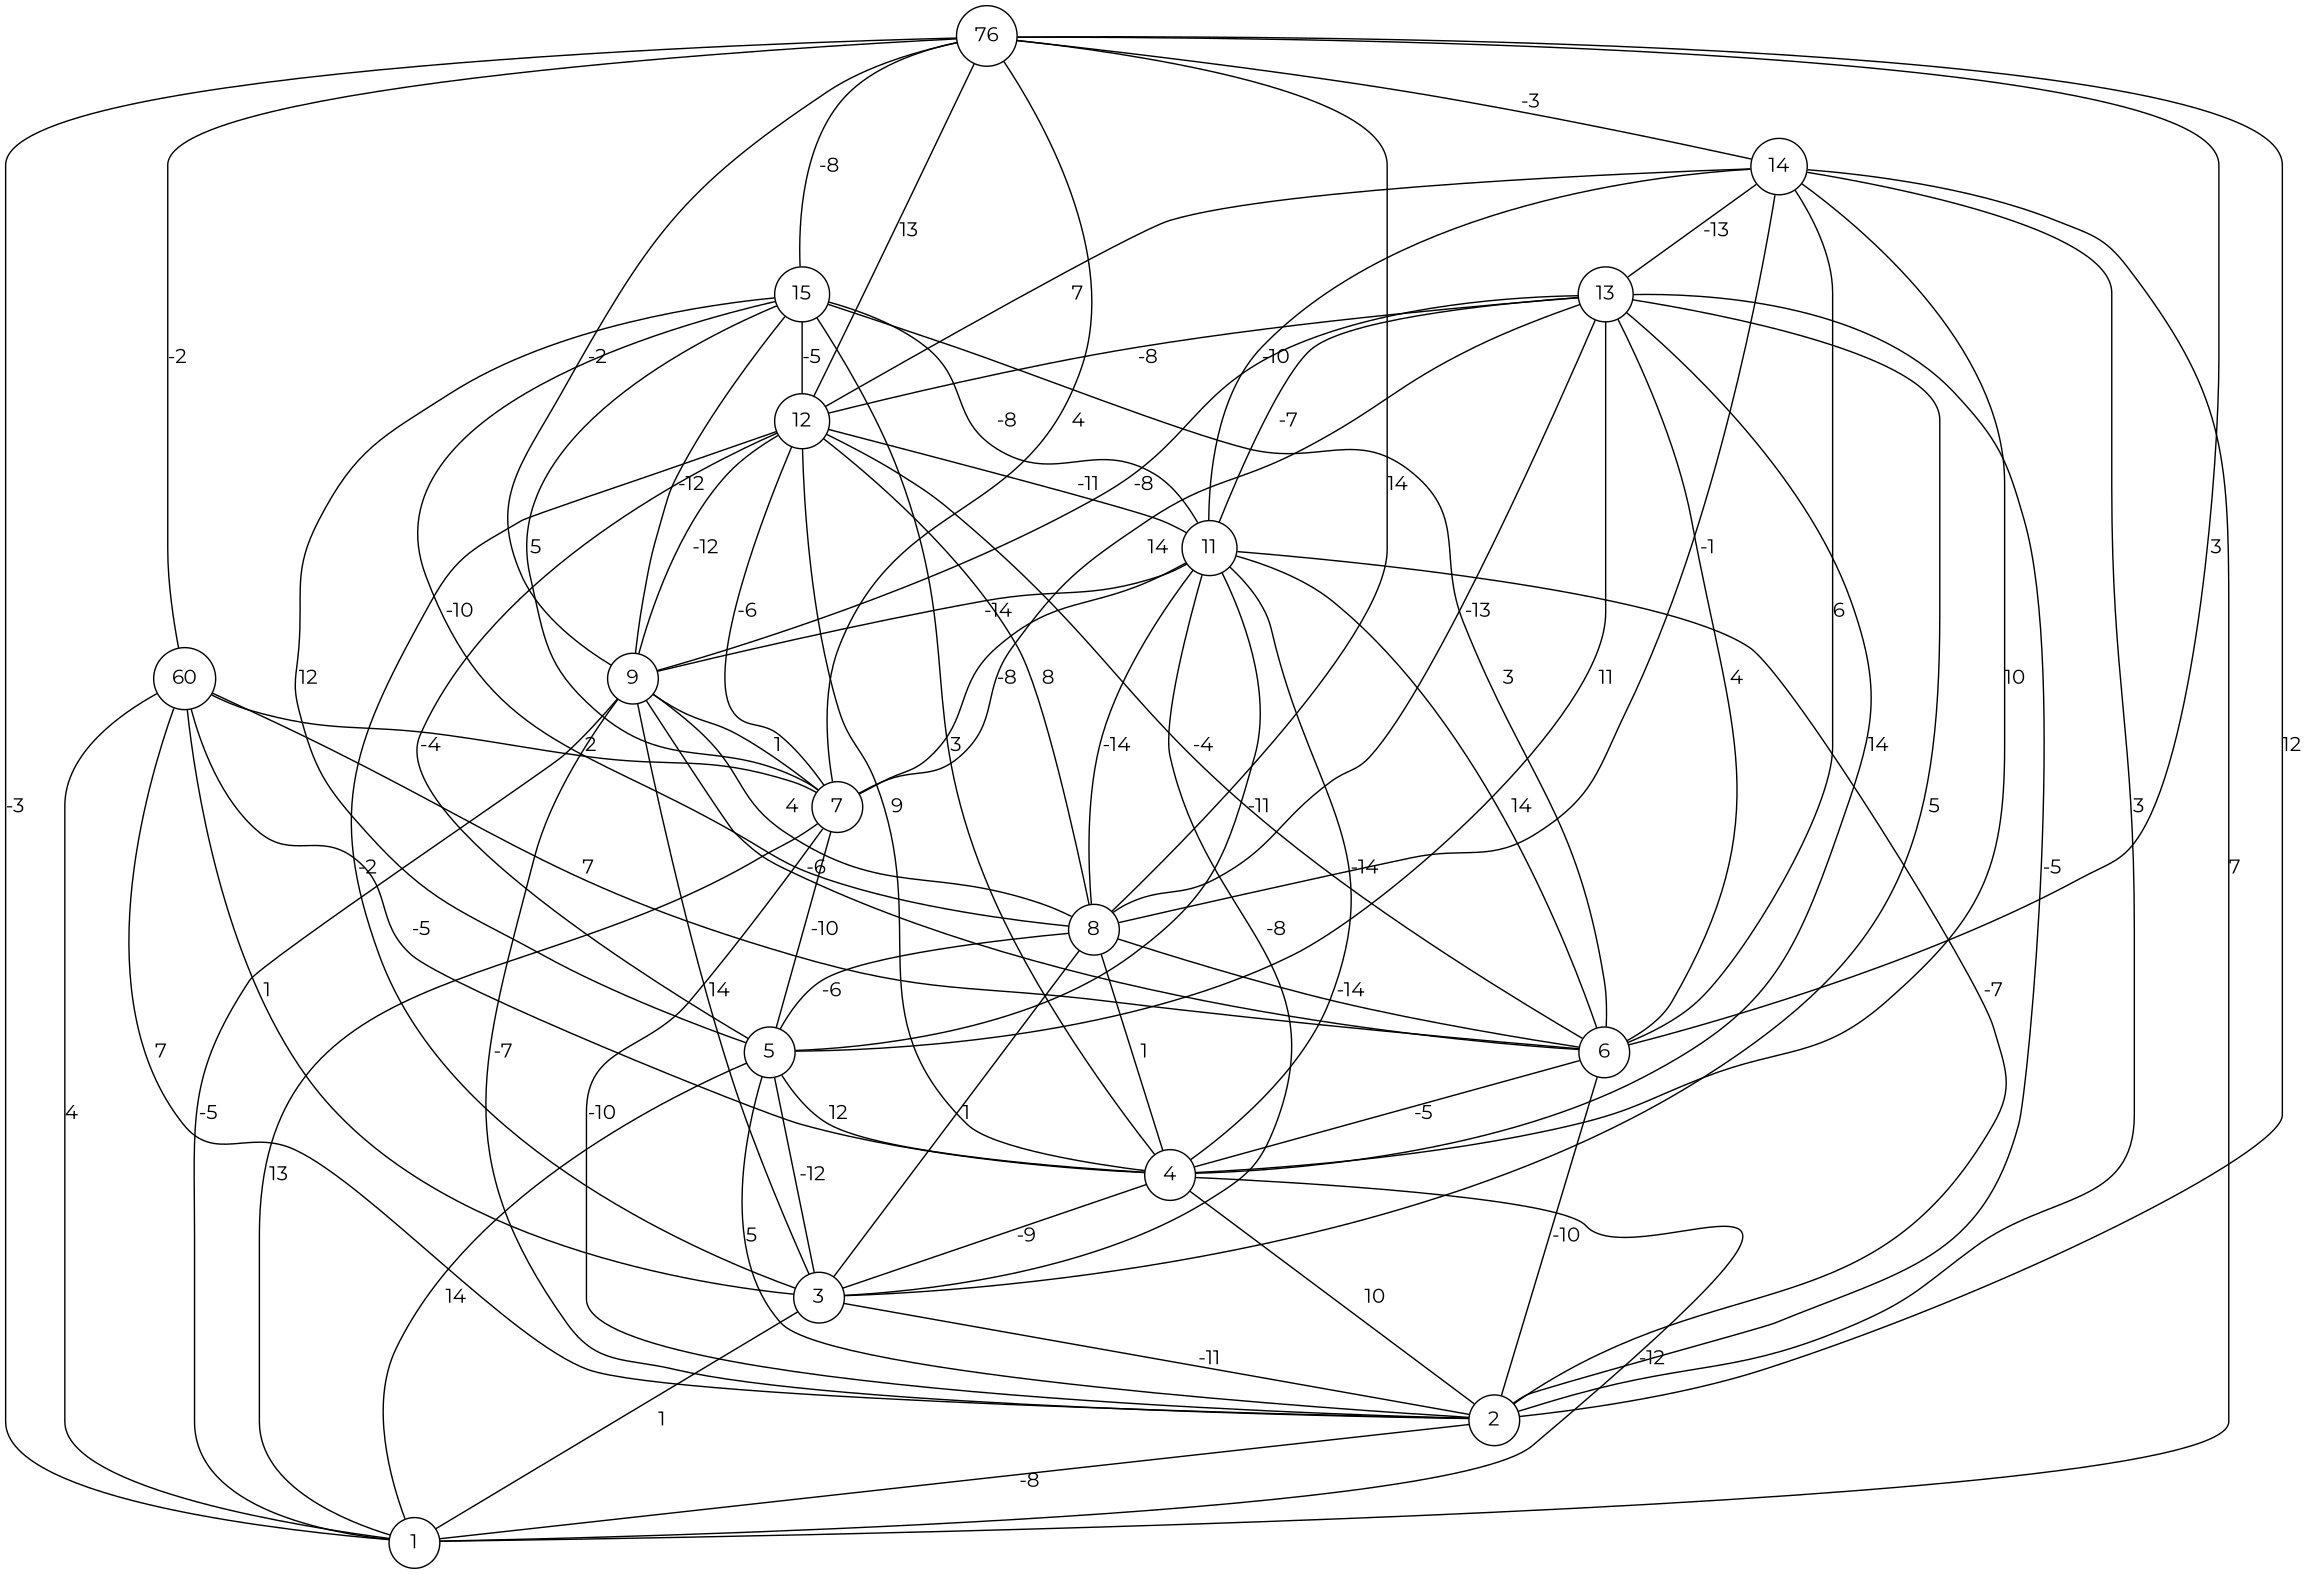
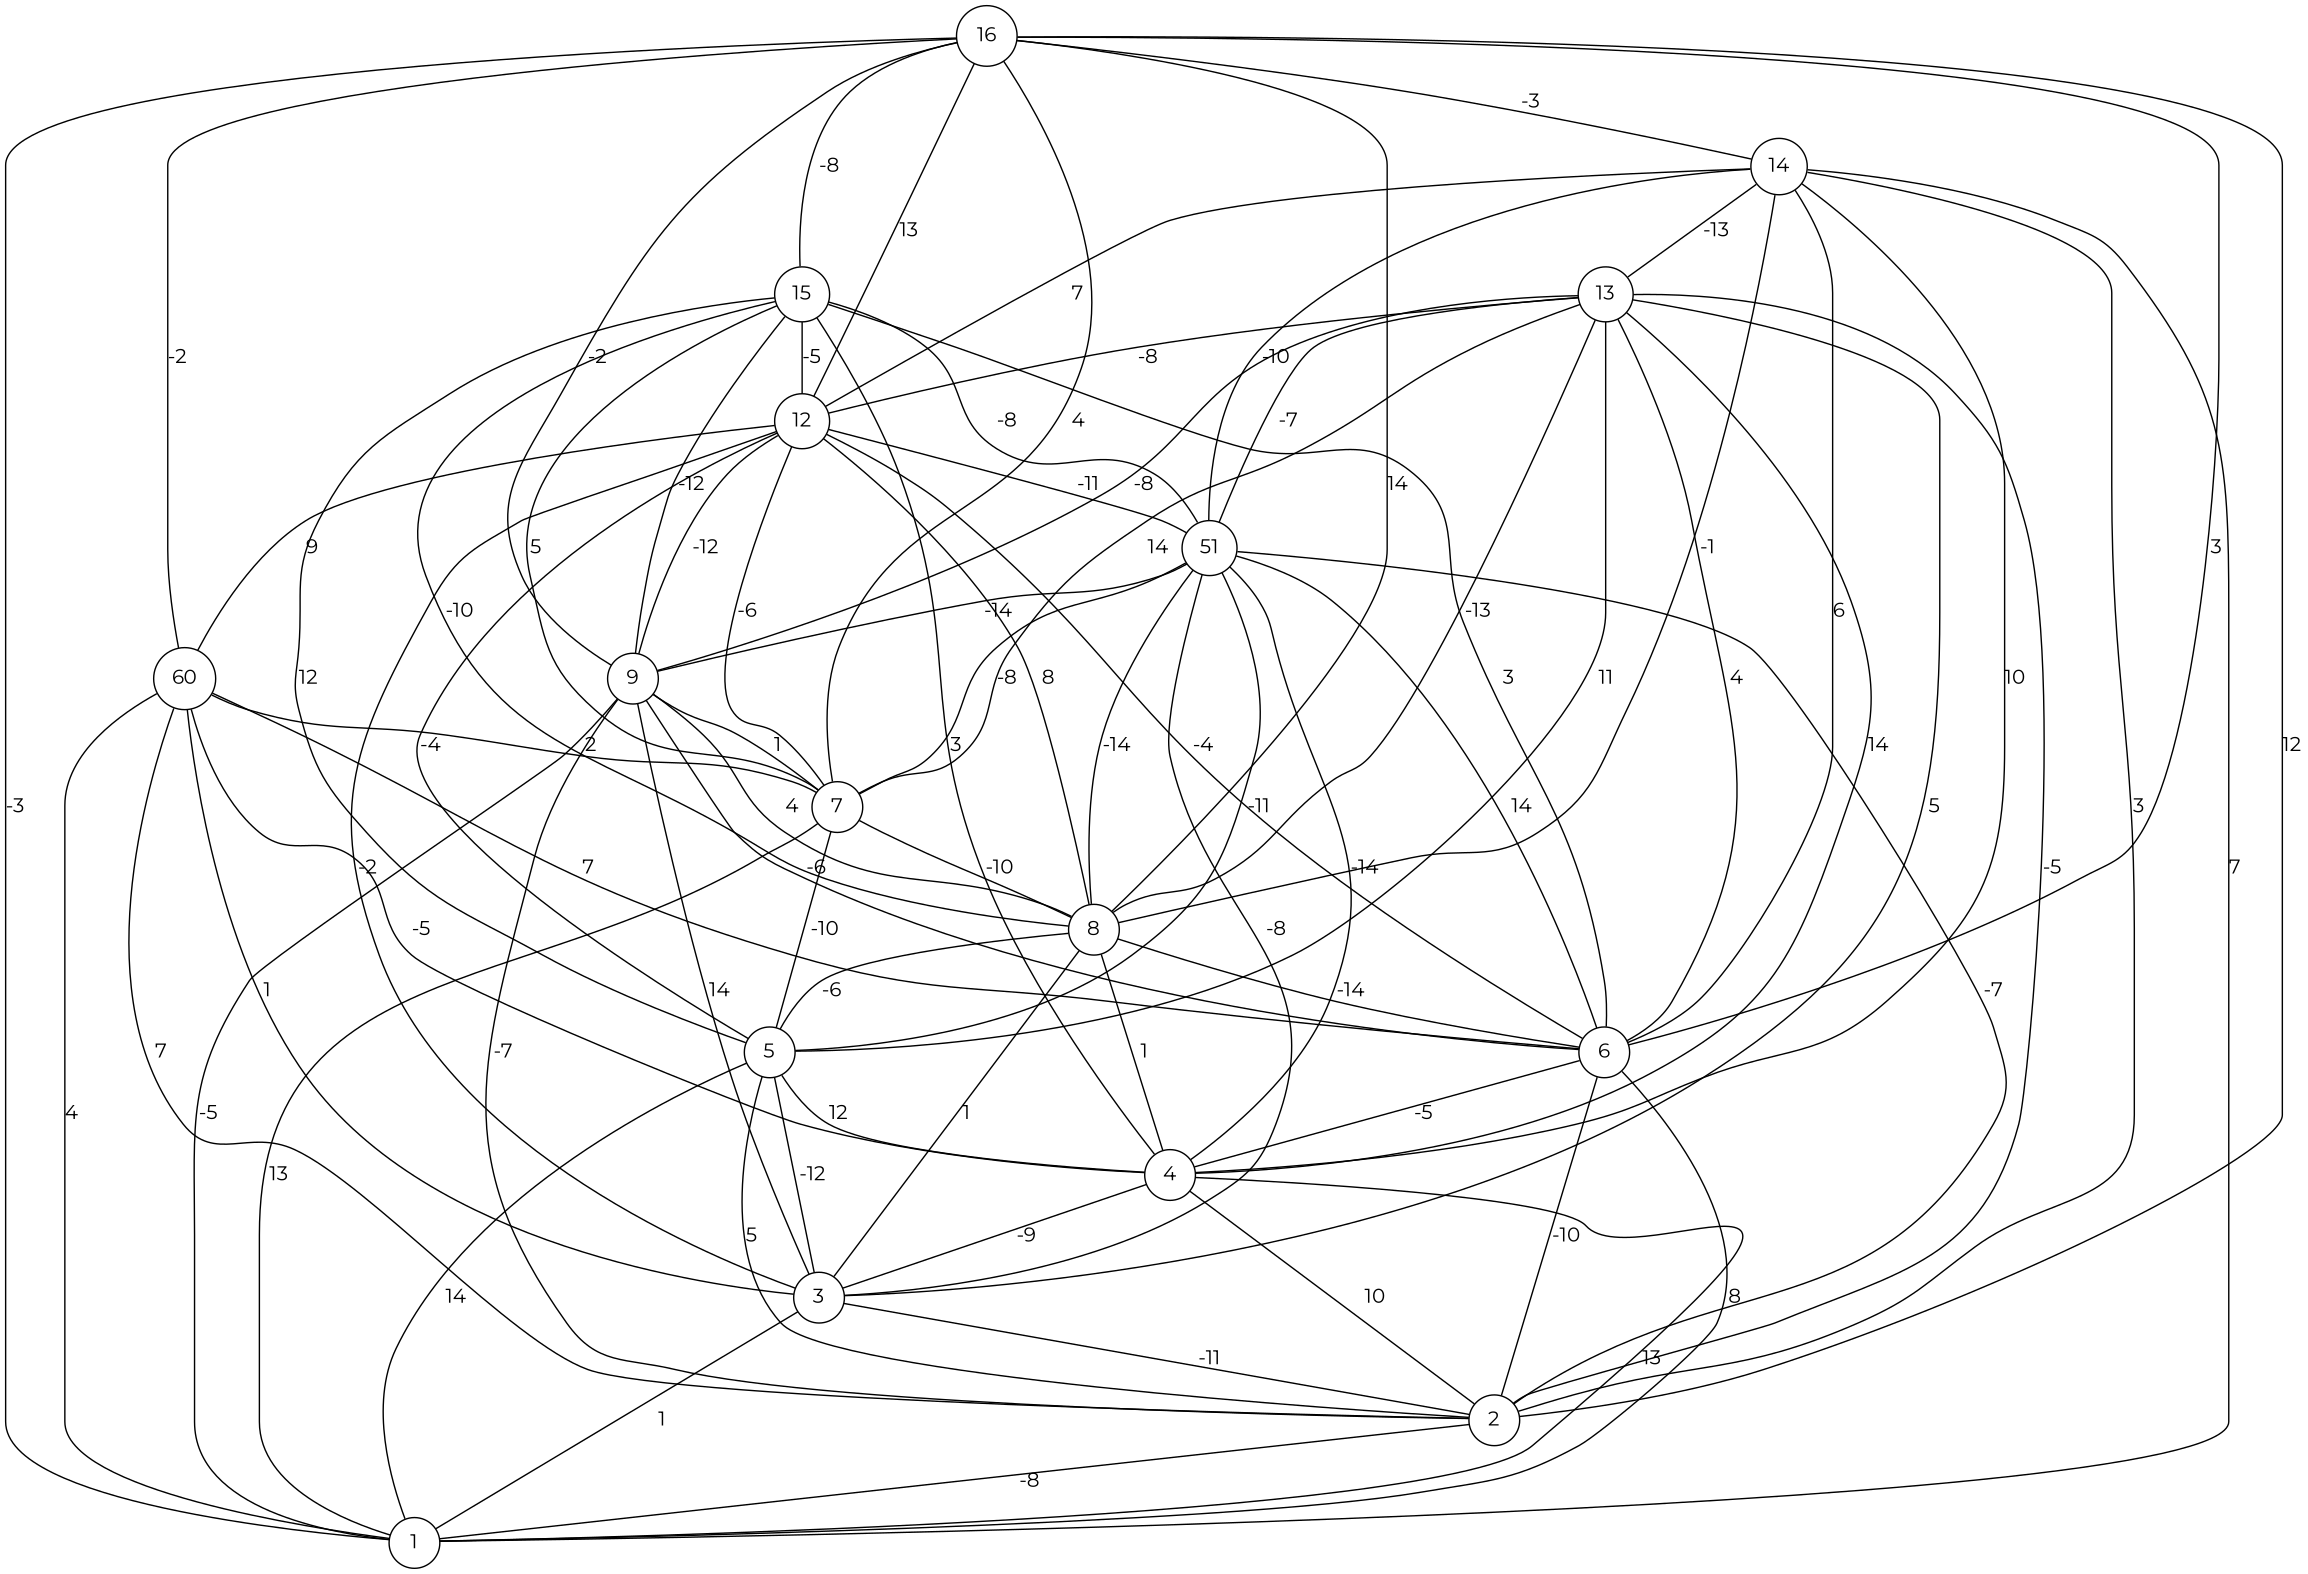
(987, 36) -> (987, 36)
(1210, 548) -> (1210, 548)
(894, 859) -> (453, 474)
(1652, 1359) -> (1652, 1359)
(739, 1362) -> (965, 870)
none -> (1248, 1510)
